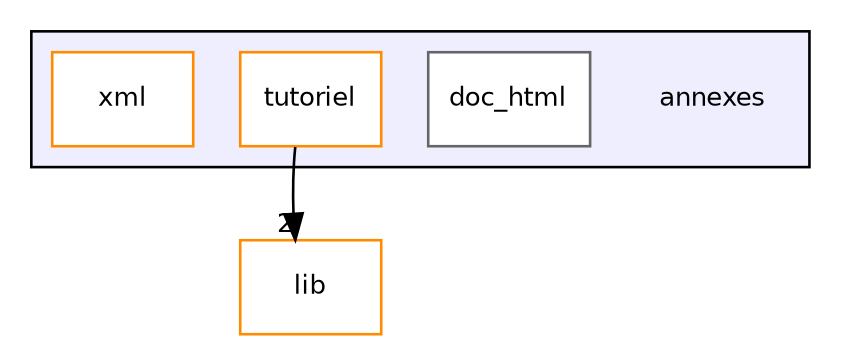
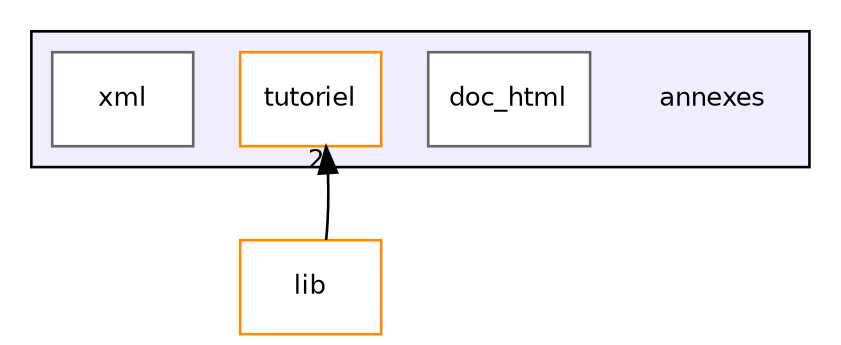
(123, 99) -> (123, 99)
(293, 184) -> (328, 207)
